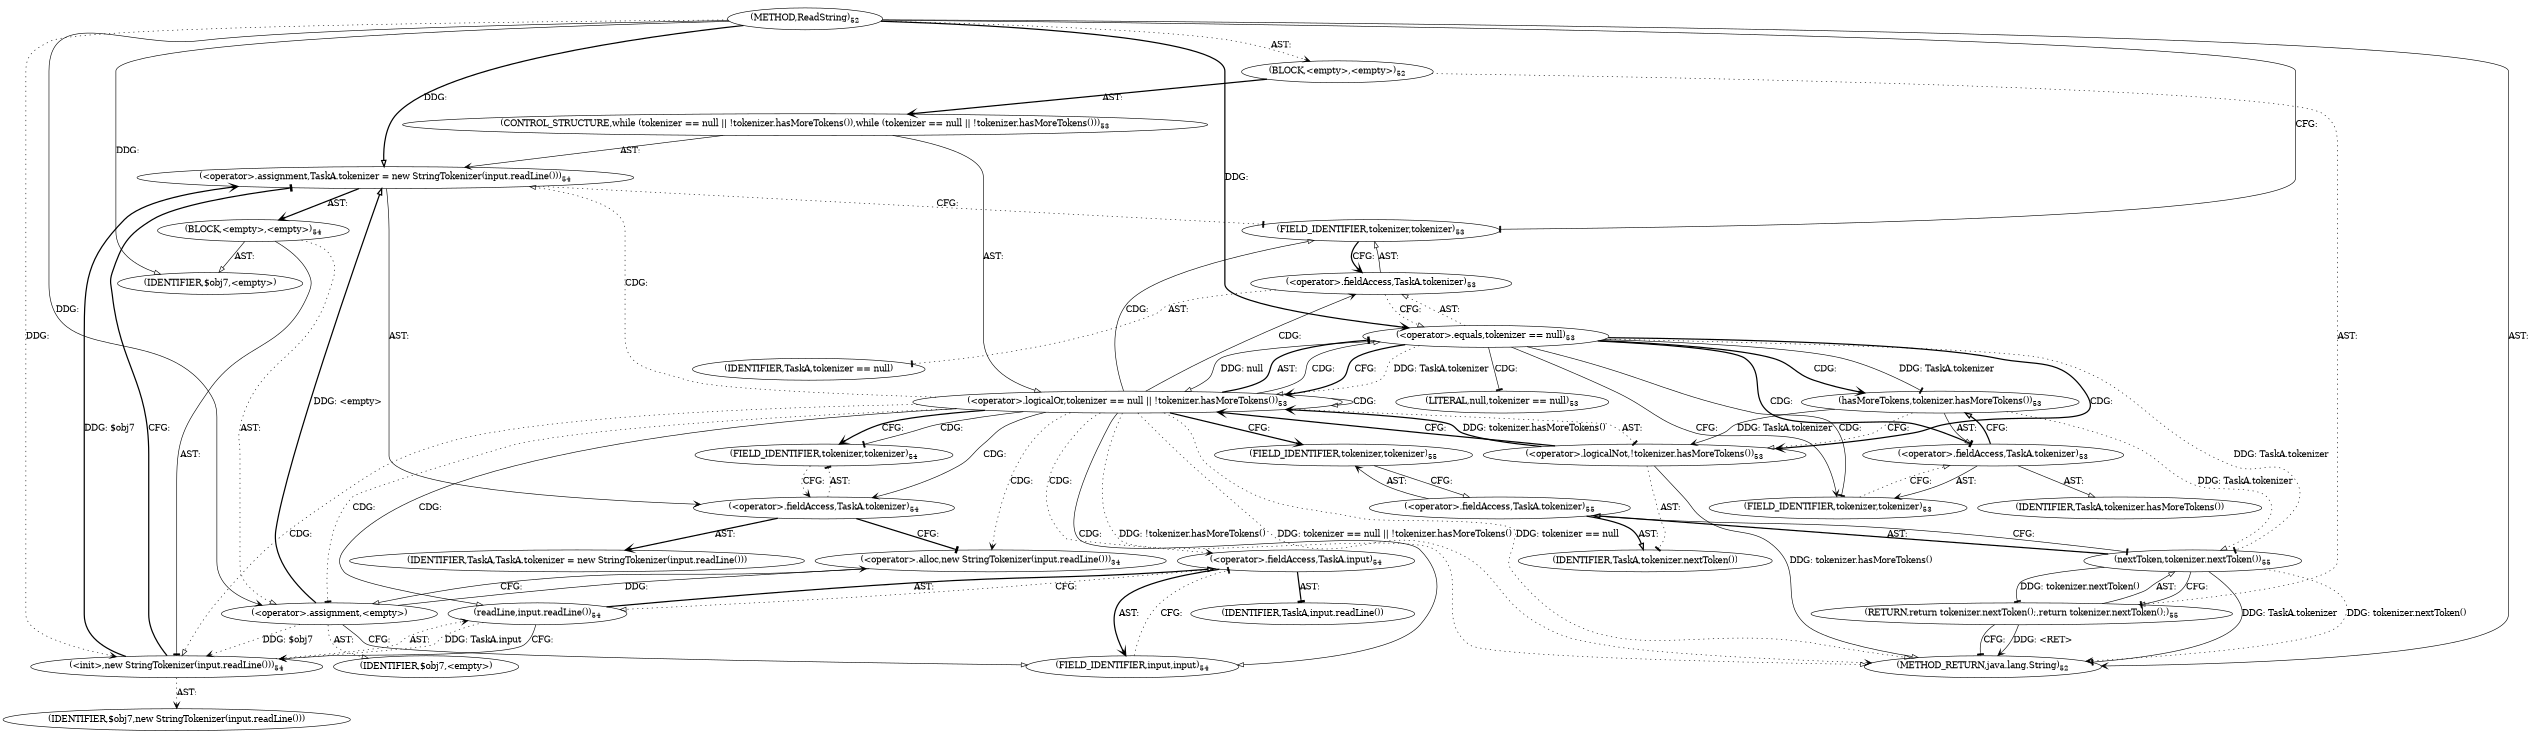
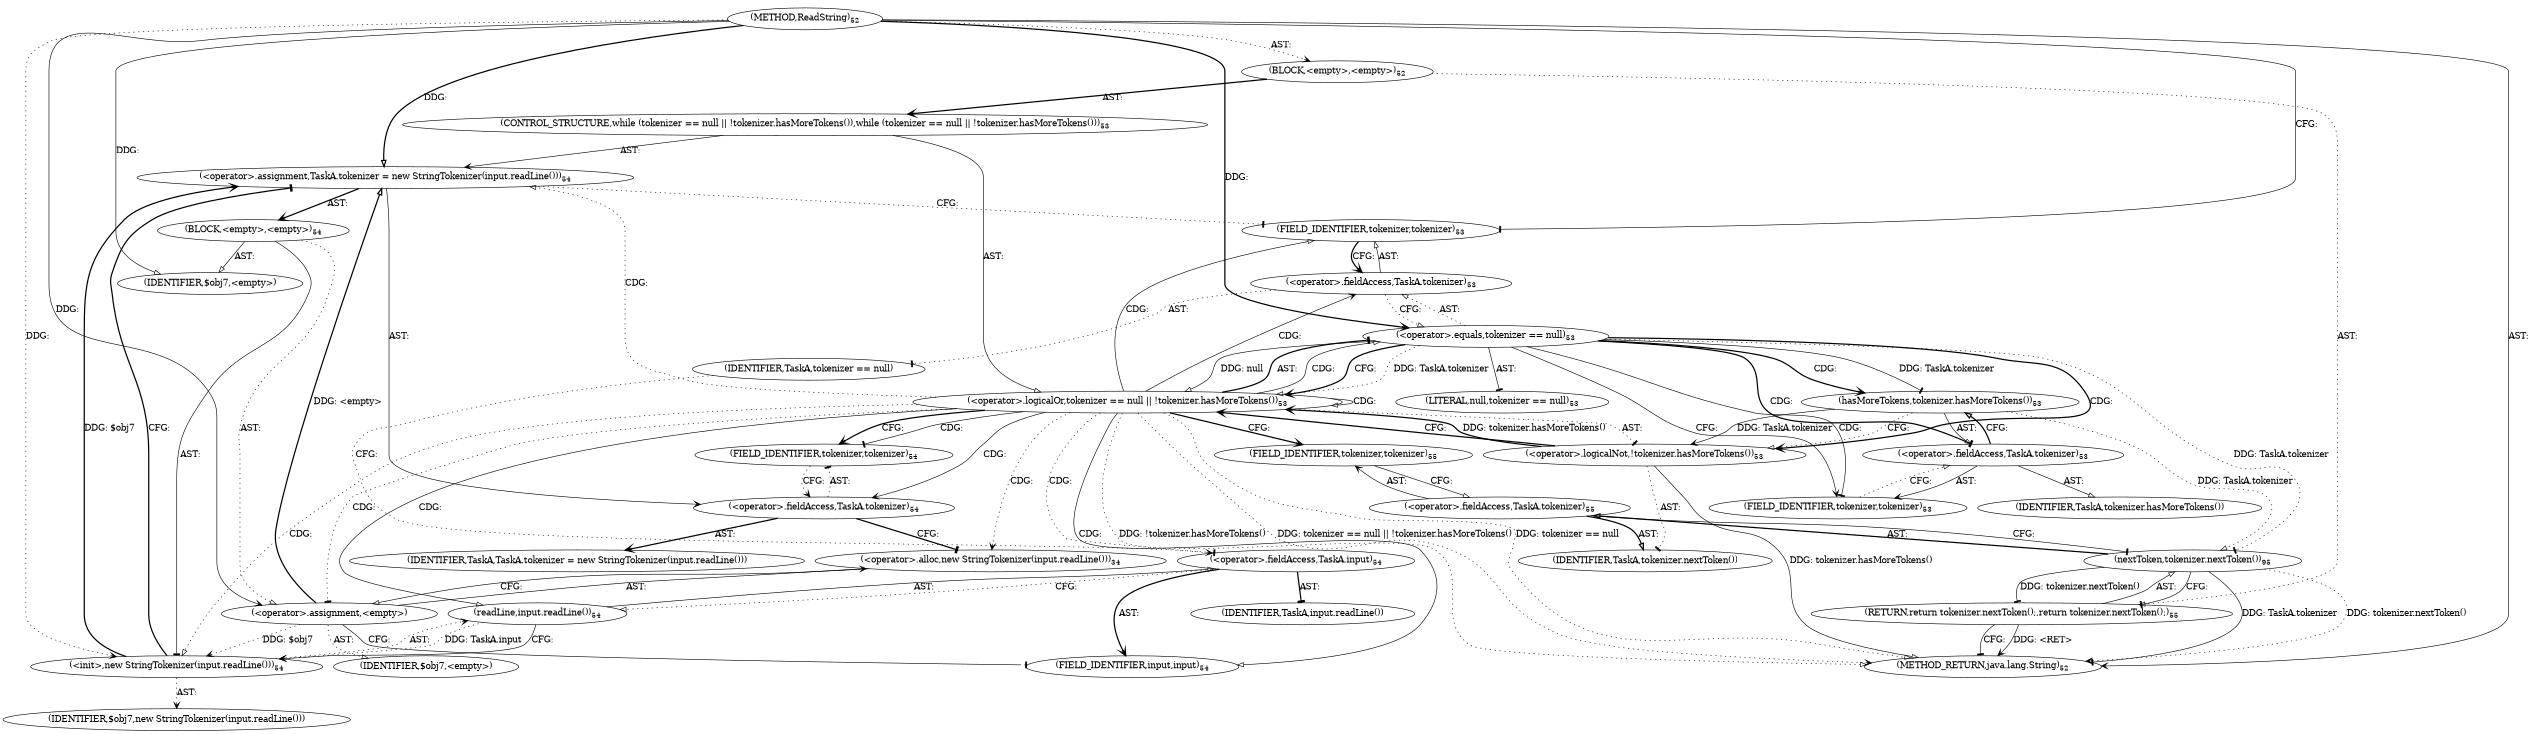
(1508, 369) -> (1508, 369)
(2267, 560) -> (2267, 560)
(907, 583) -> (907, 583)
(638, 587) -> (638, 587)
(1166, 598) -> (574, 536)
(678, 659) -> (678, 659)
